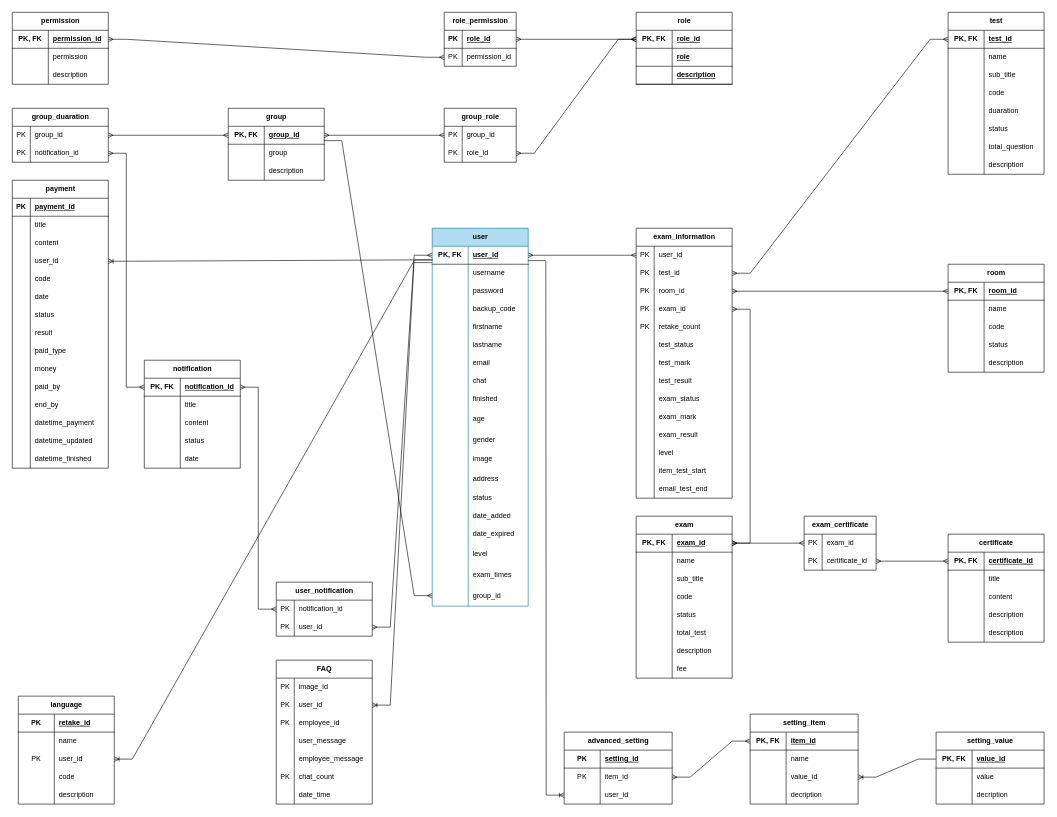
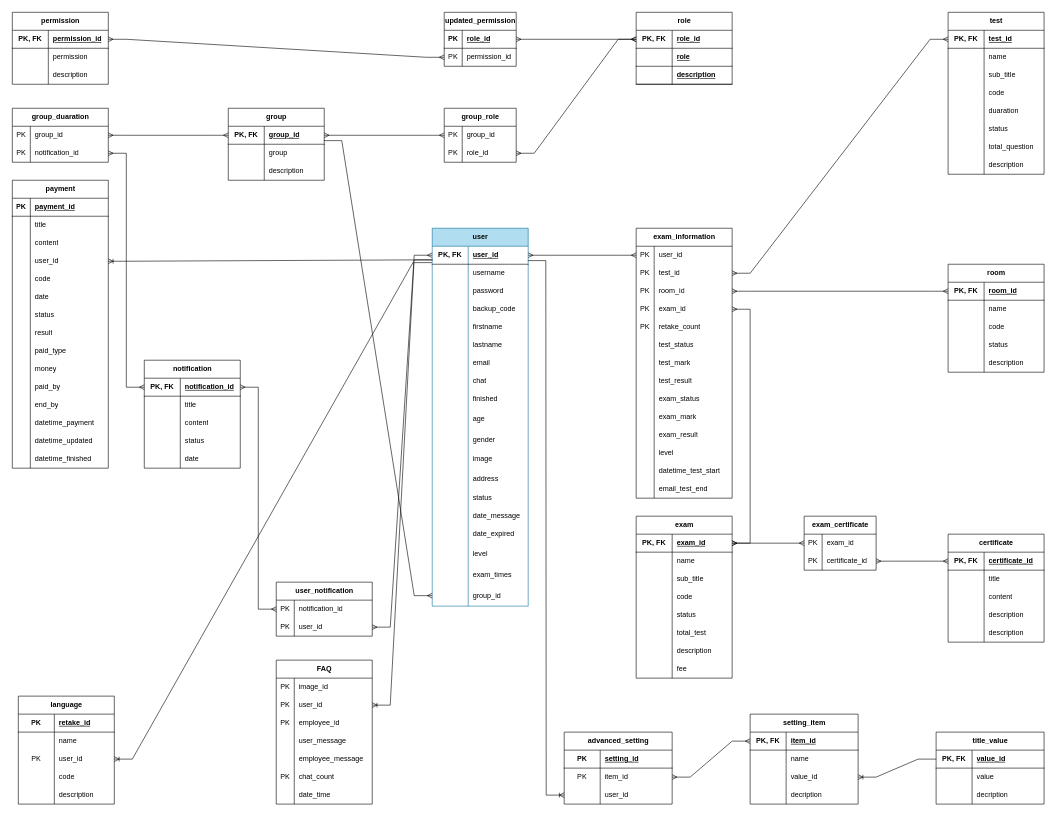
(481, 21) -> (481, 21)
(688, 471) -> (696, 471)
(493, 516) -> (497, 516)
(991, 741) -> (991, 741)
